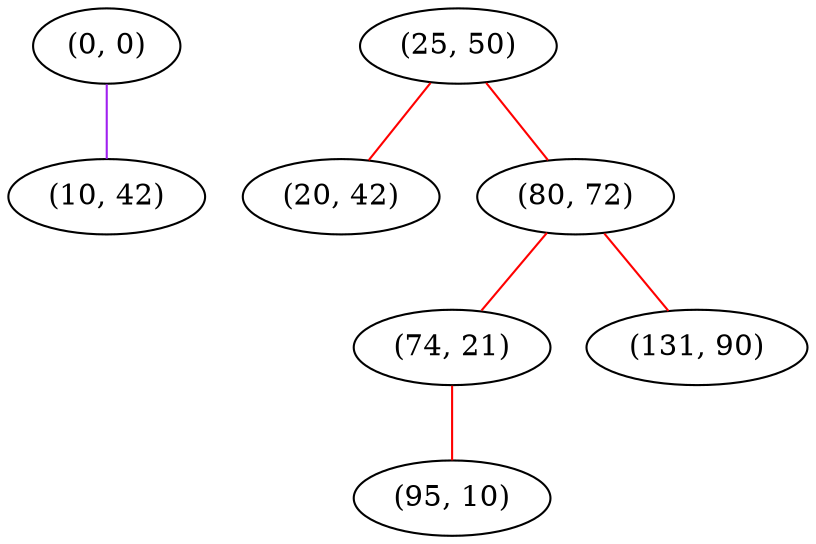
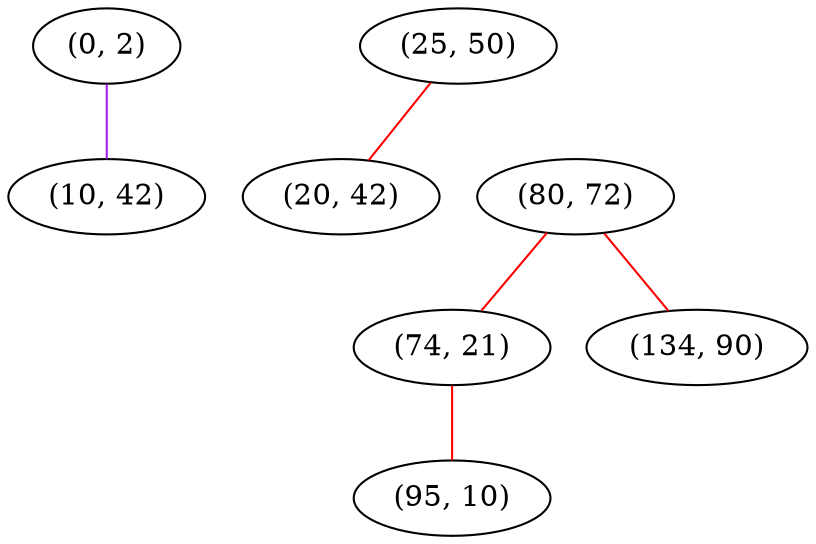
(107, 46) -> (107, 46)
(517, 122) -> none
(697, 347) -> (697, 347)
